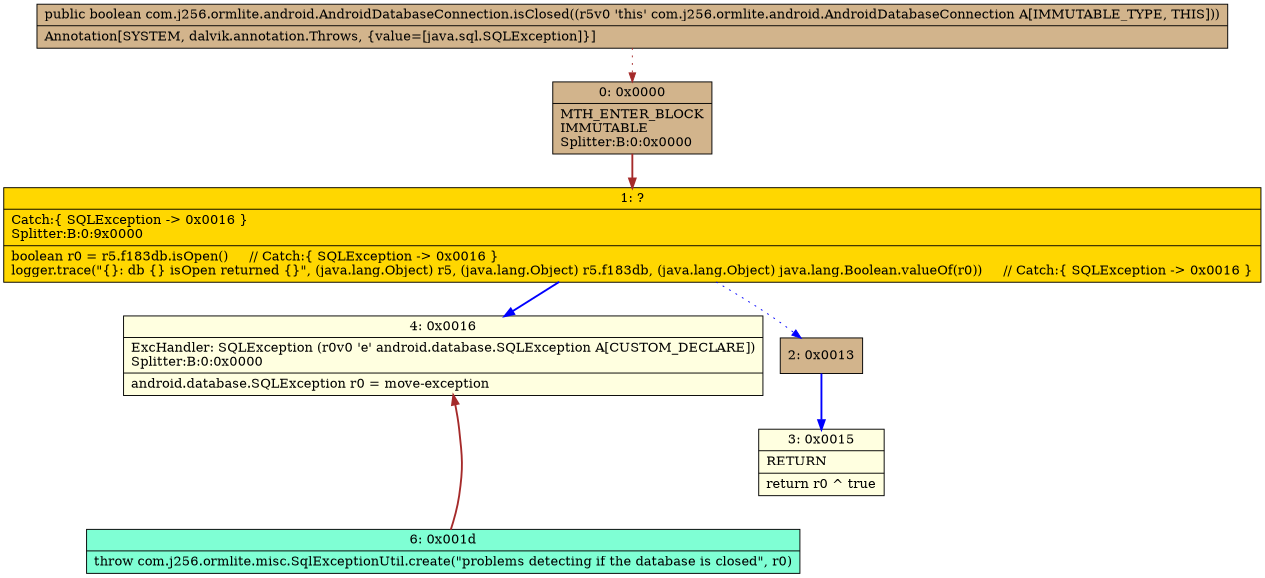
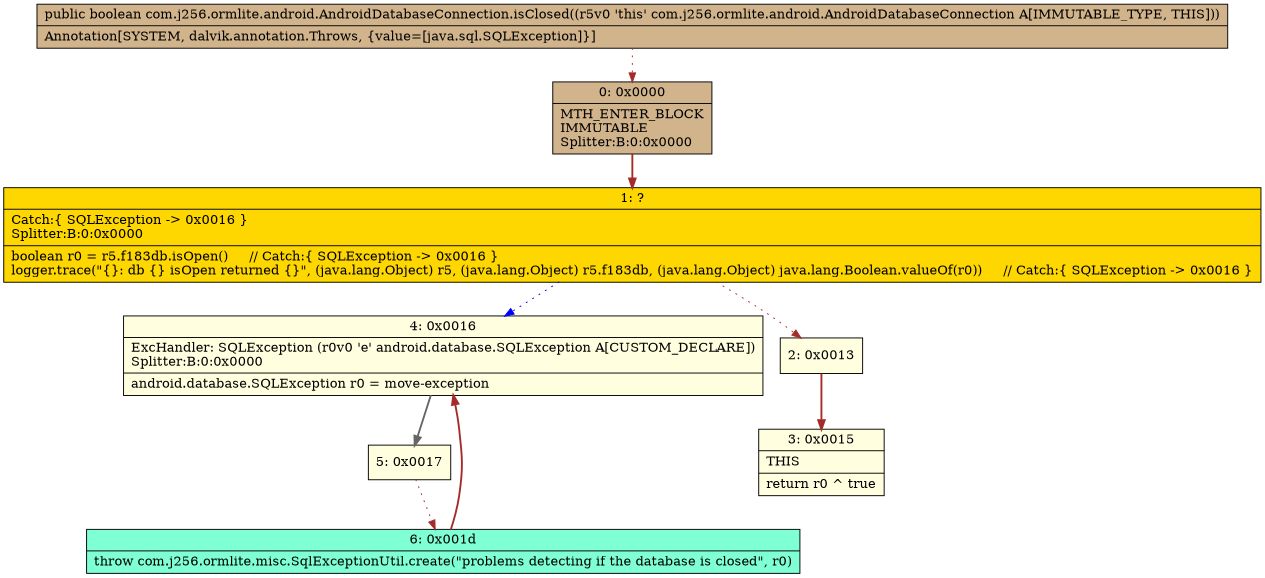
(78, 234) -> (78, 234)
(536, 296) -> (536, 296)
(756, 306) -> (756, 306)
(821, 356) -> (821, 356)
(821, 397) -> (821, 397)
none -> (410, 462)
(797, 462) -> (784, 462)
